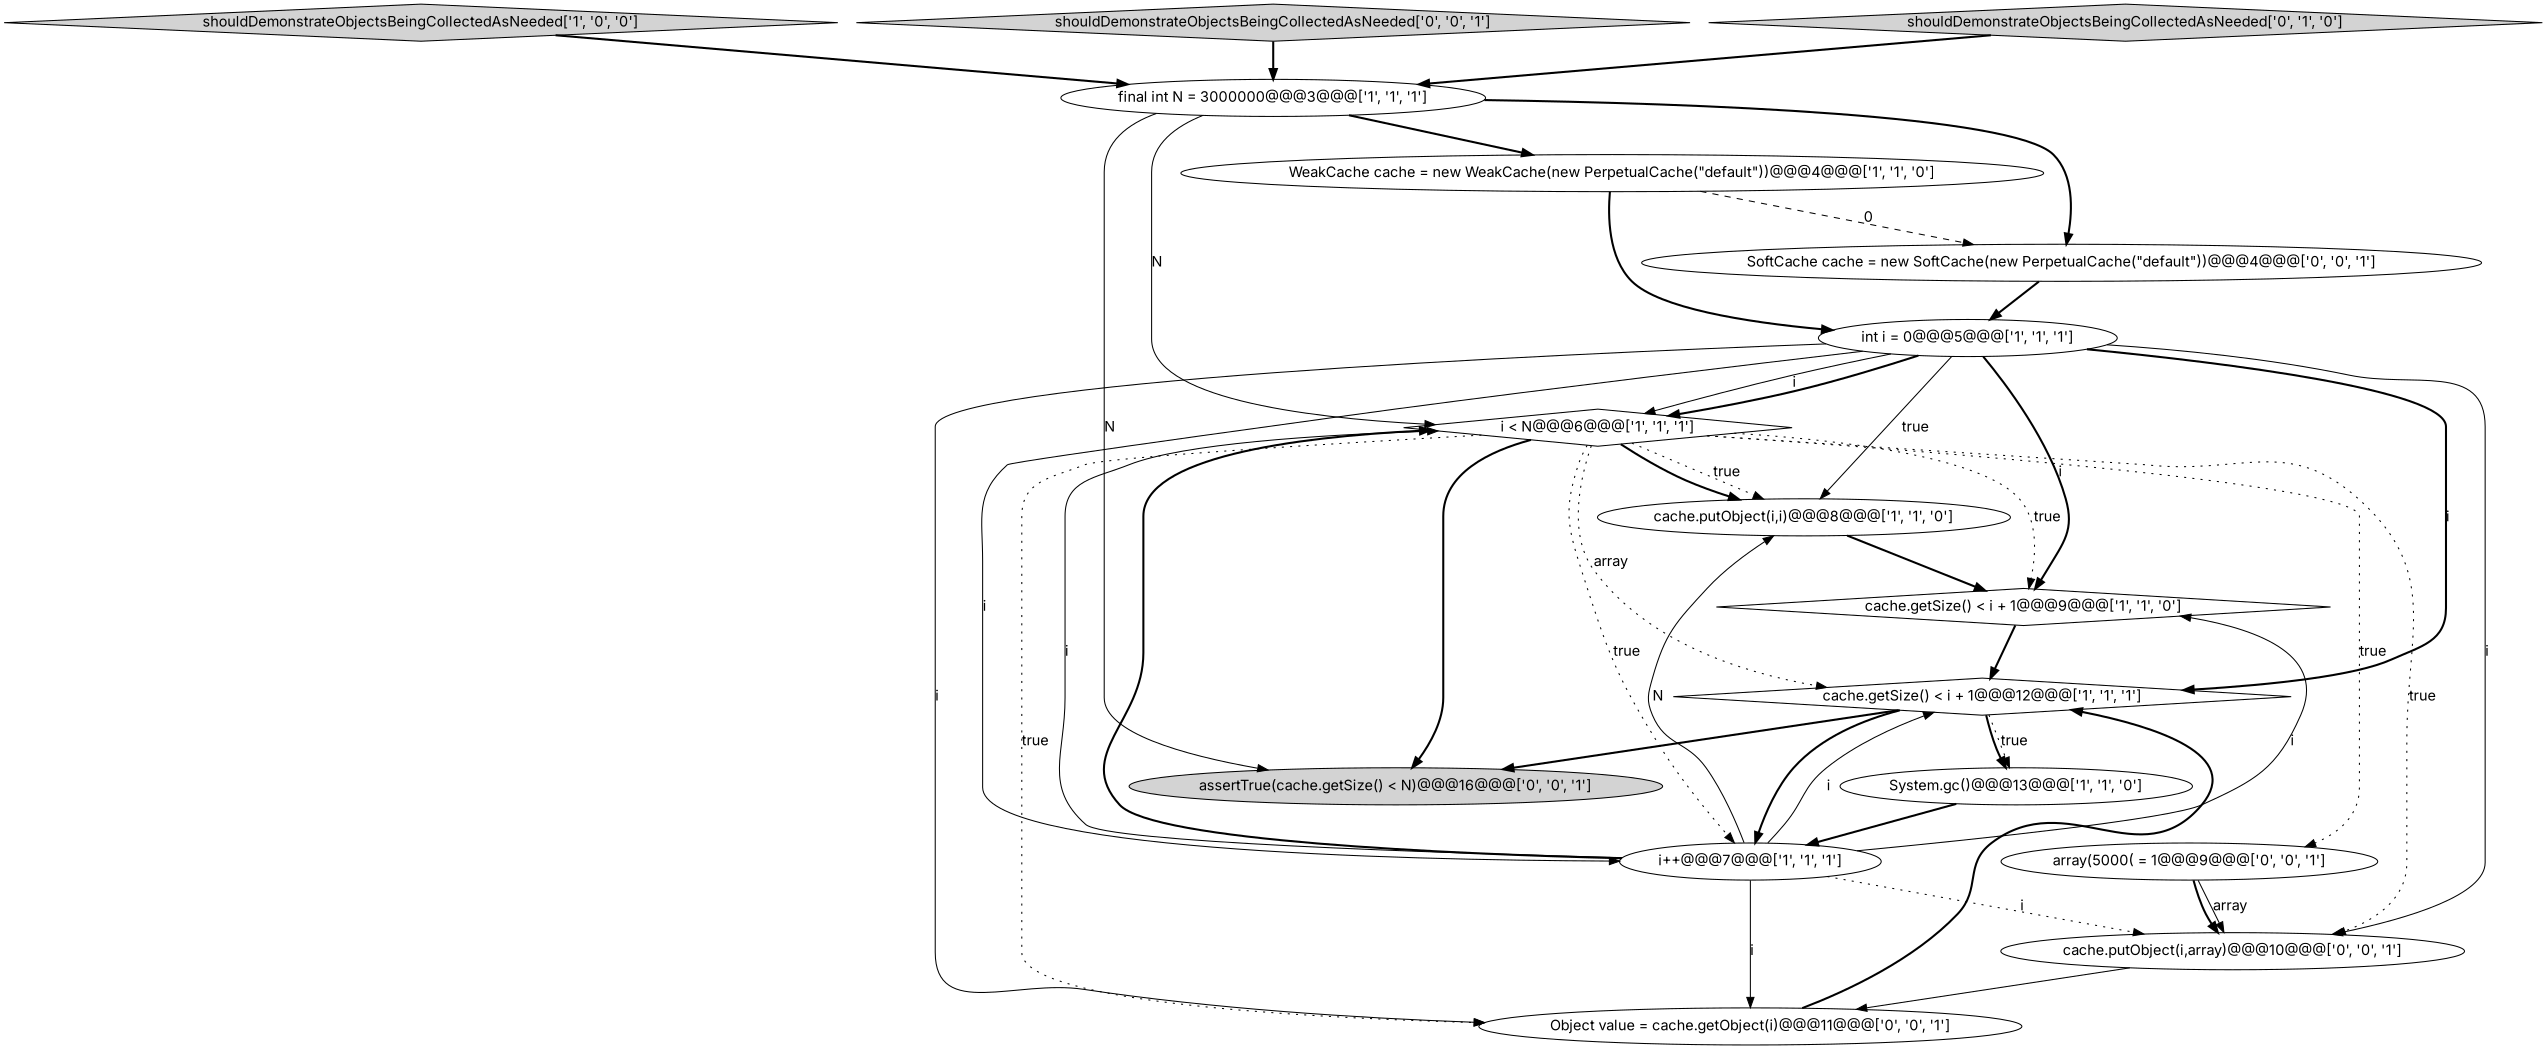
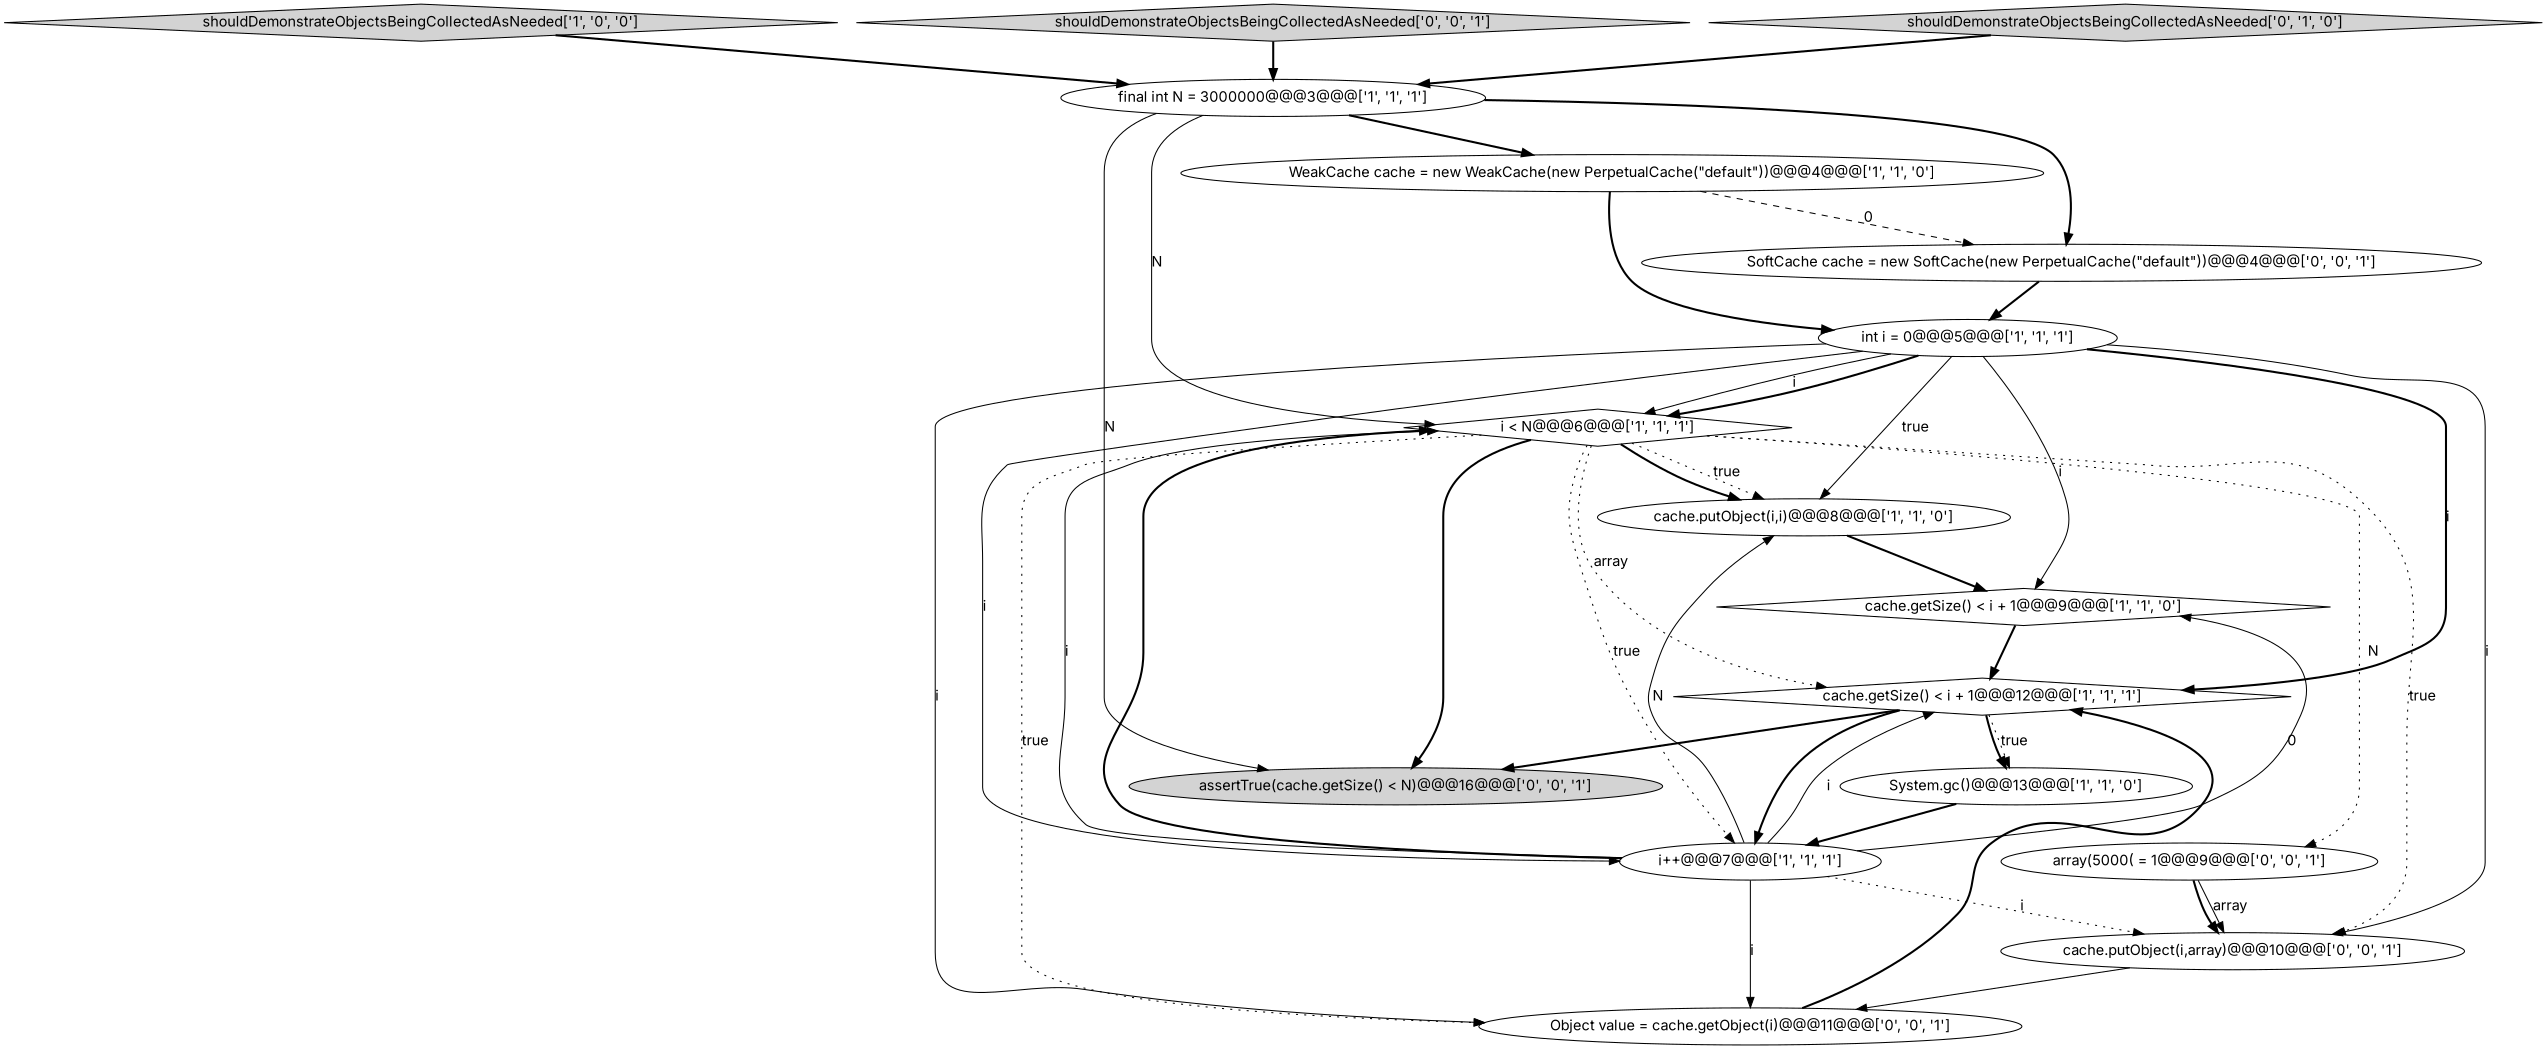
(2047, 451) -> (2047, 451)
(1932, 459) -> none
(2373, 652) -> (2373, 652)
(2292, 741) -> (2292, 741)
